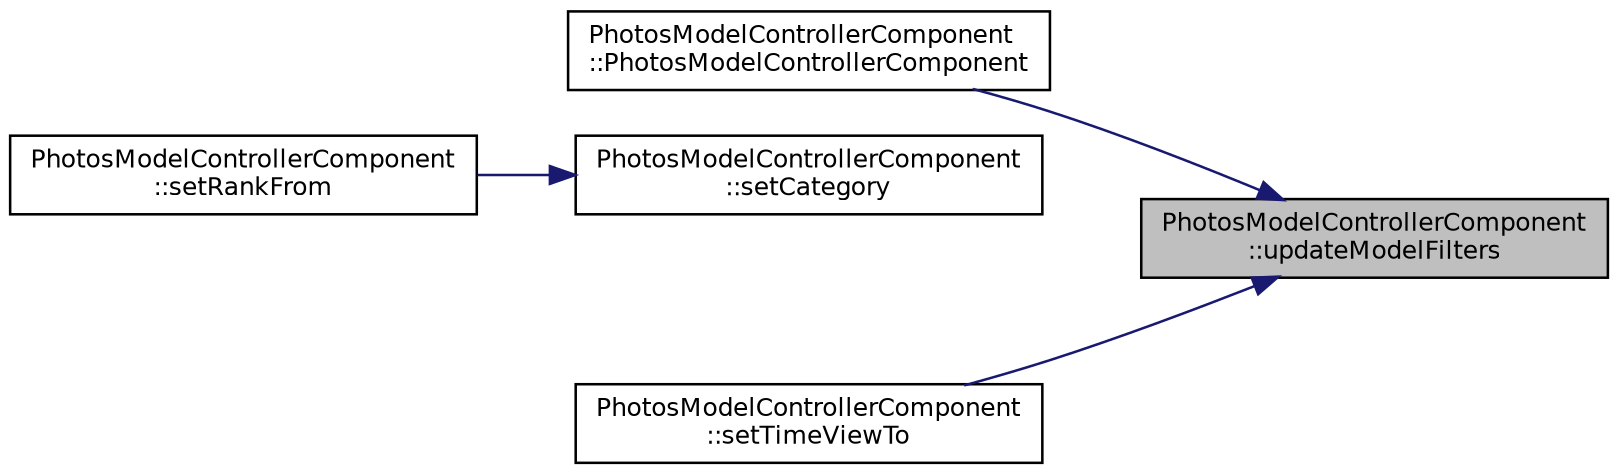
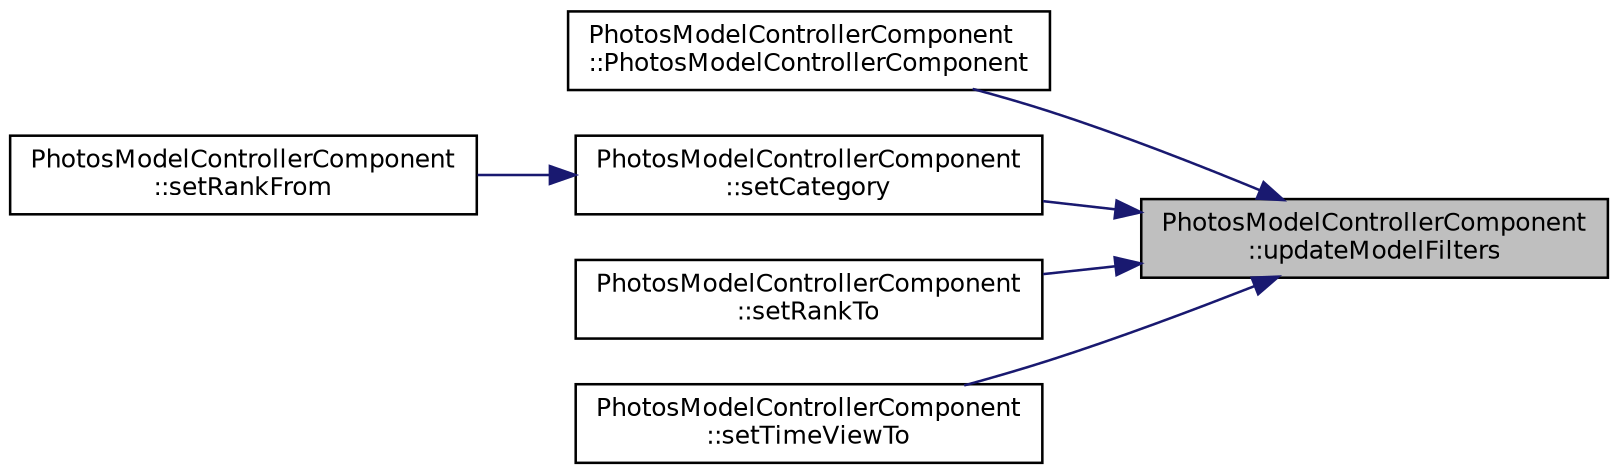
none -> (1079, 205)
none -> (809, 299)
